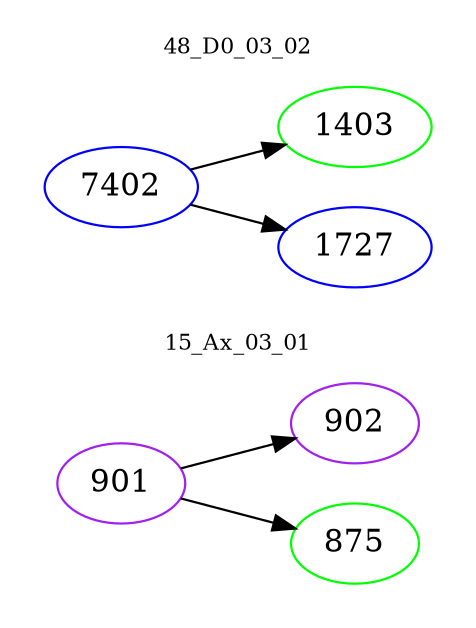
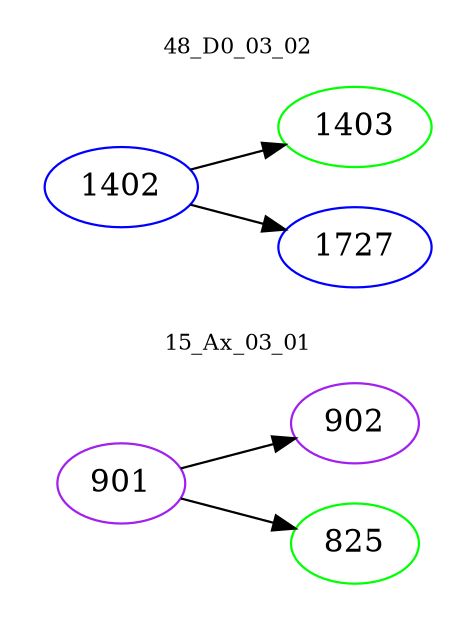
(121, 187) -> (121, 187)
(355, 544) -> (355, 544)
